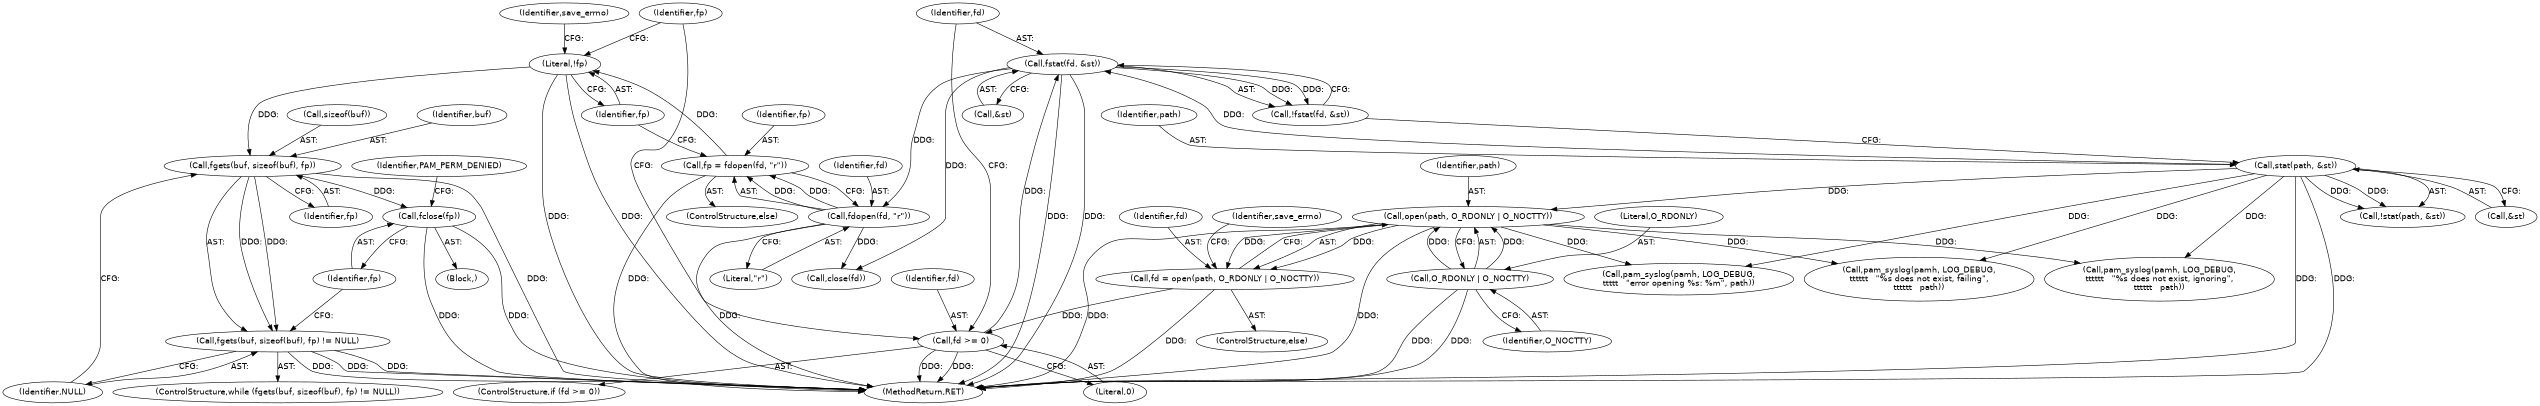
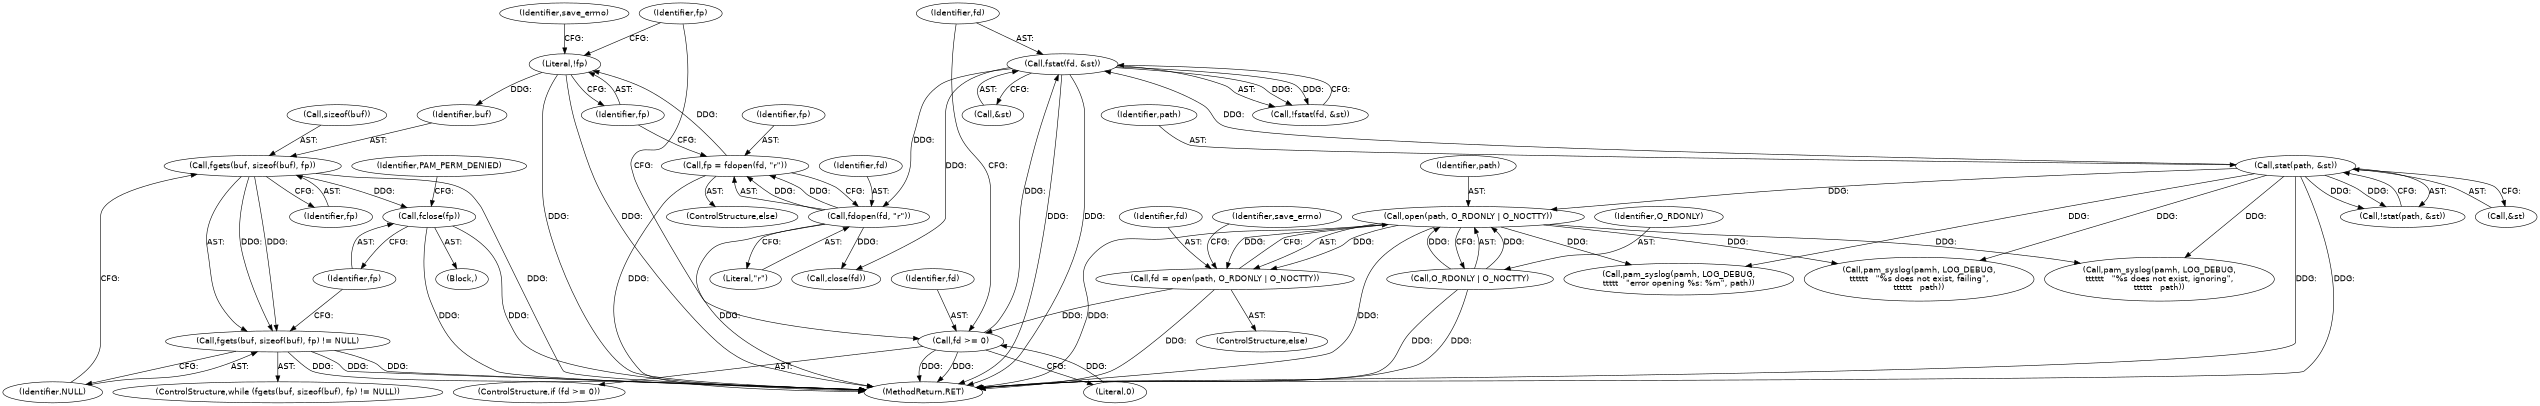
(369, 81) -> (511, 85)
(1799, 140) -> (2382, 182)
(1659, 217) -> (1659, 217)
(1547, 341) -> none
(1098, 367) -> (1098, 367)
